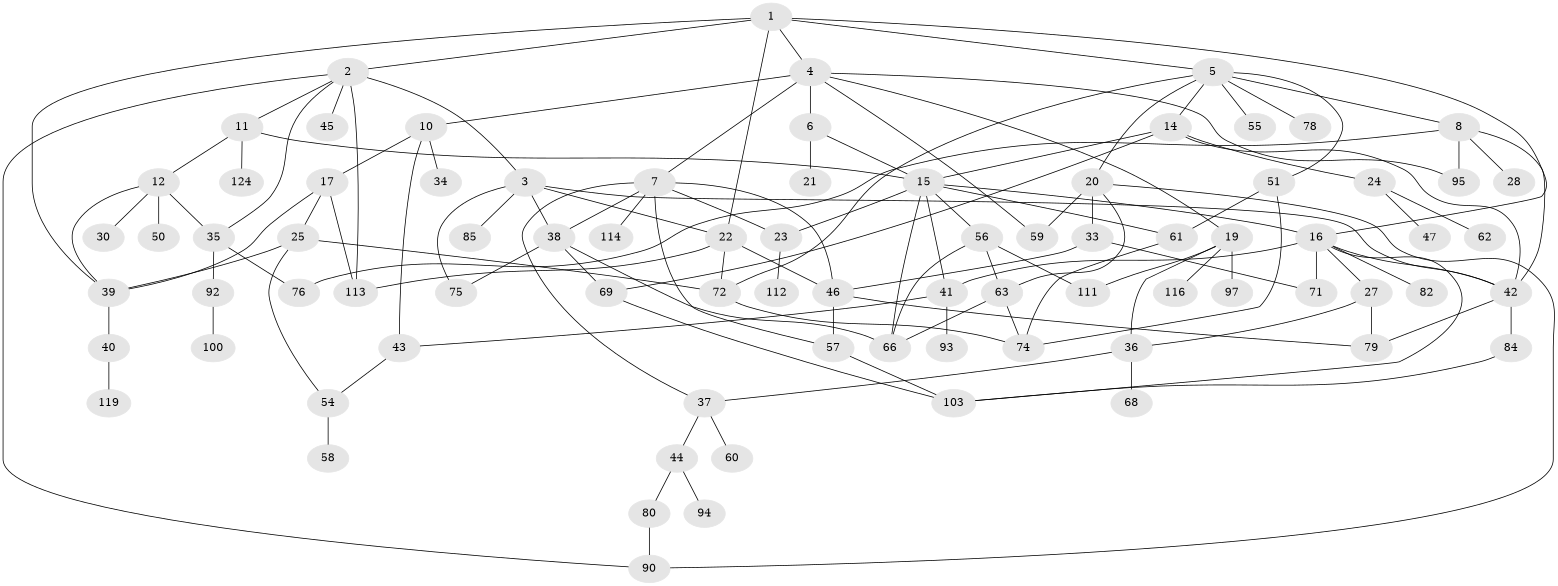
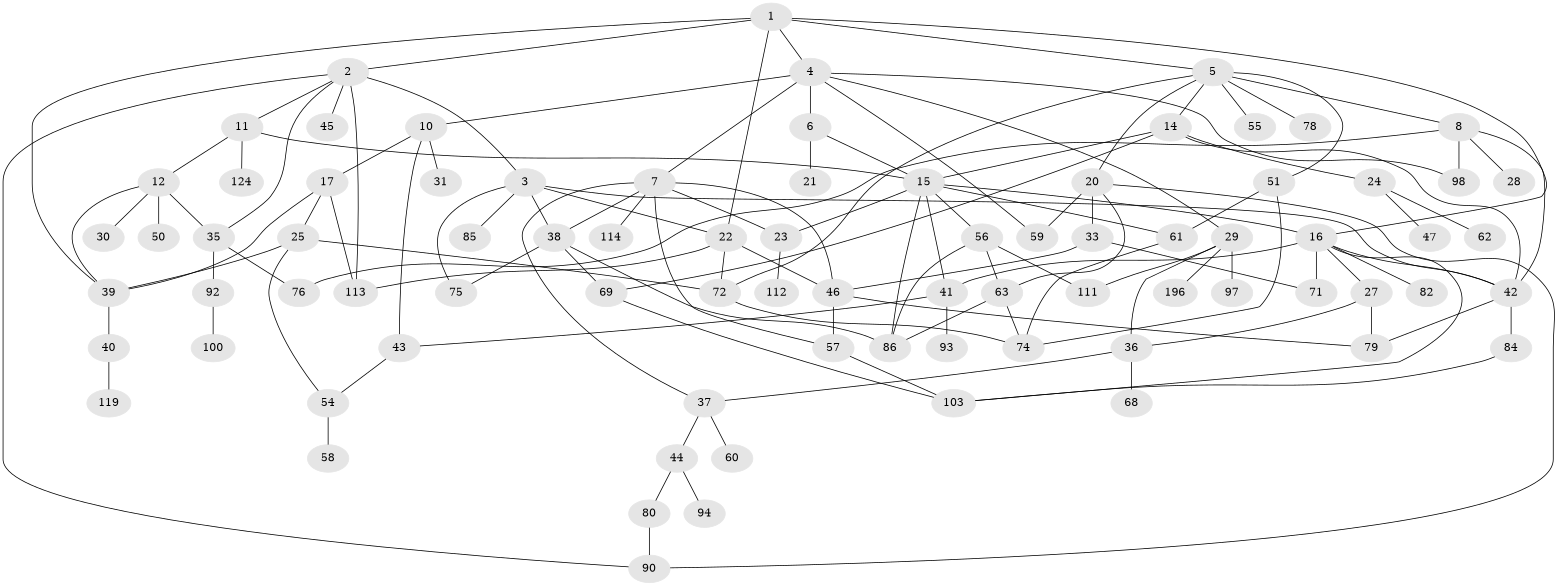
(441, 182) -> (441, 182)
(1459, 182) -> (1459, 182)
(1232, 238) -> (1232, 238)
(1175, 293) -> (1175, 293)
(890, 348) -> (890, 348)
